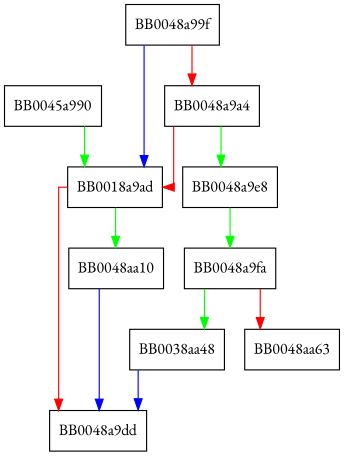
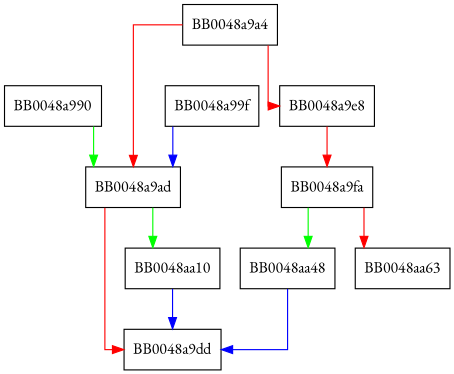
(192, 60) -> none
(53, 106) -> (53, 106)
(221, 141) -> (268, 76)
(115, 187) -> (133, 187)
(230, 222) -> (327, 141)
(177, 350) -> (288, 268)
